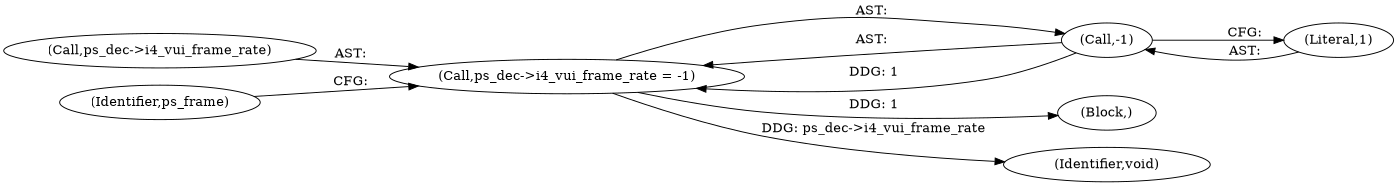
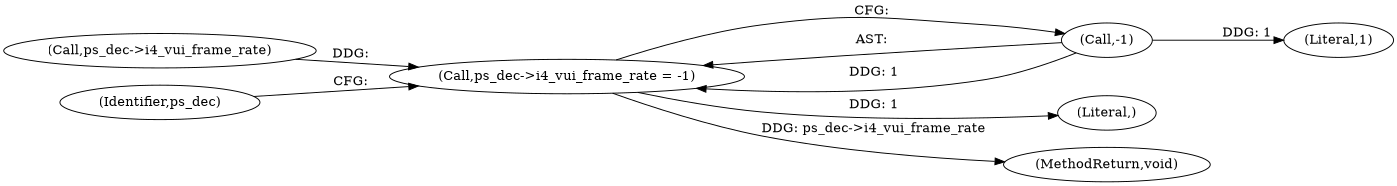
(874, 11) -> (874, 11)
(1247, 33) -> (1247, 33)
(353, 54) -> (353, 54)
(1227, 60) -> none
(160, 102) -> (160, 102)
(1107, 113) -> (1107, 113)
(1107, 165) -> (1107, 165)
